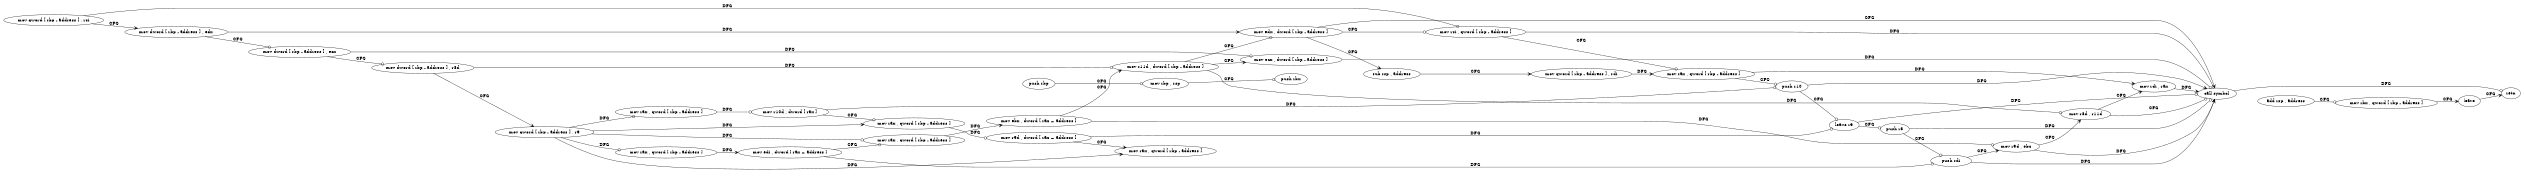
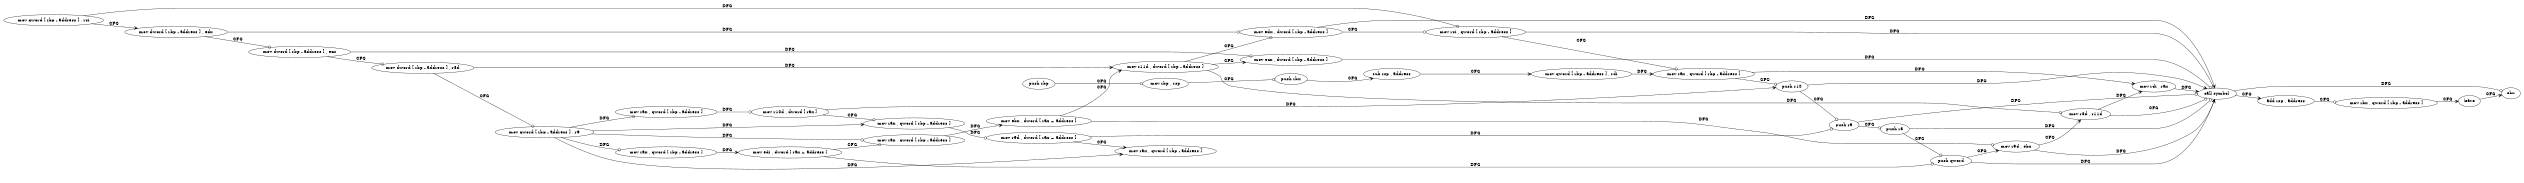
(1870, 18) -> (1870, 18)
(732, 32) -> (732, 32)
(1343, 51) -> (1338, 82)
(792, 68) -> (792, 68)
(2511, 93) -> (2511, 93)
(2121, 96) -> (2121, 96)
none -> (2247, 97)
(482, 99) -> (482, 99)
(1300, 107) -> (1300, 107)
(1844, 125) -> (1844, 125)
(1951, 161) -> (1951, 161)
